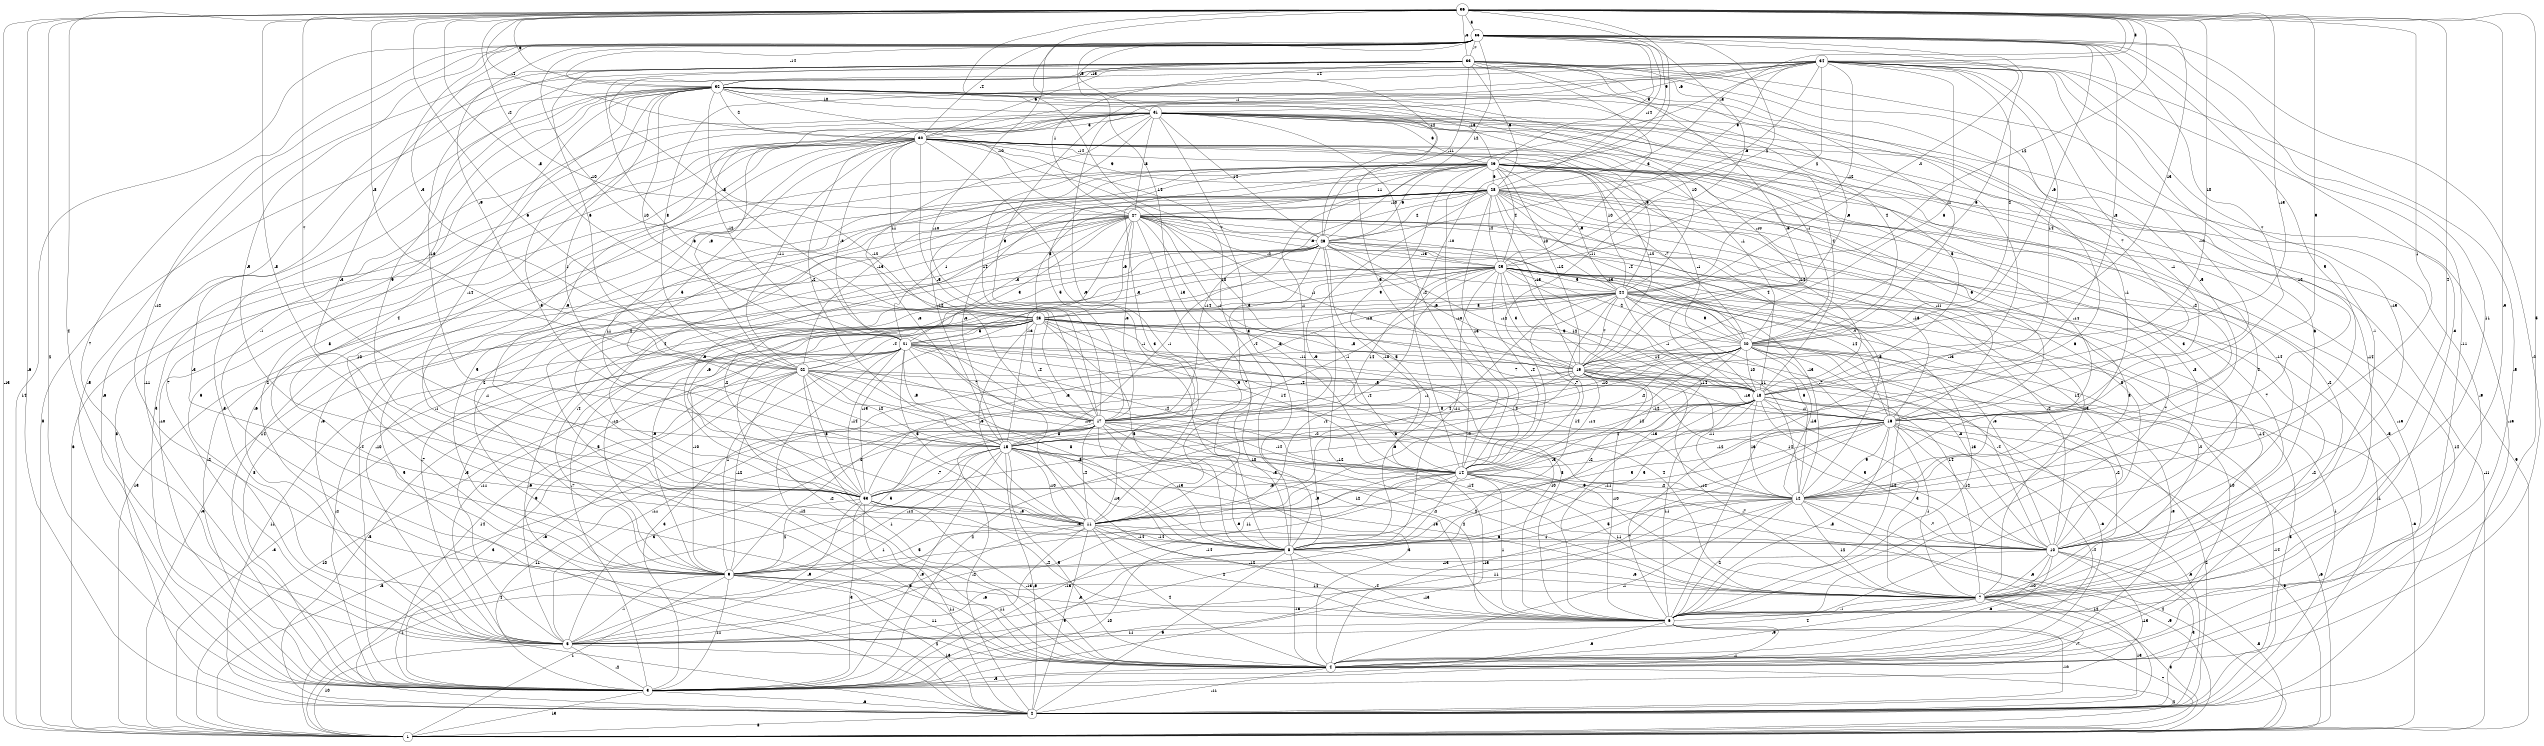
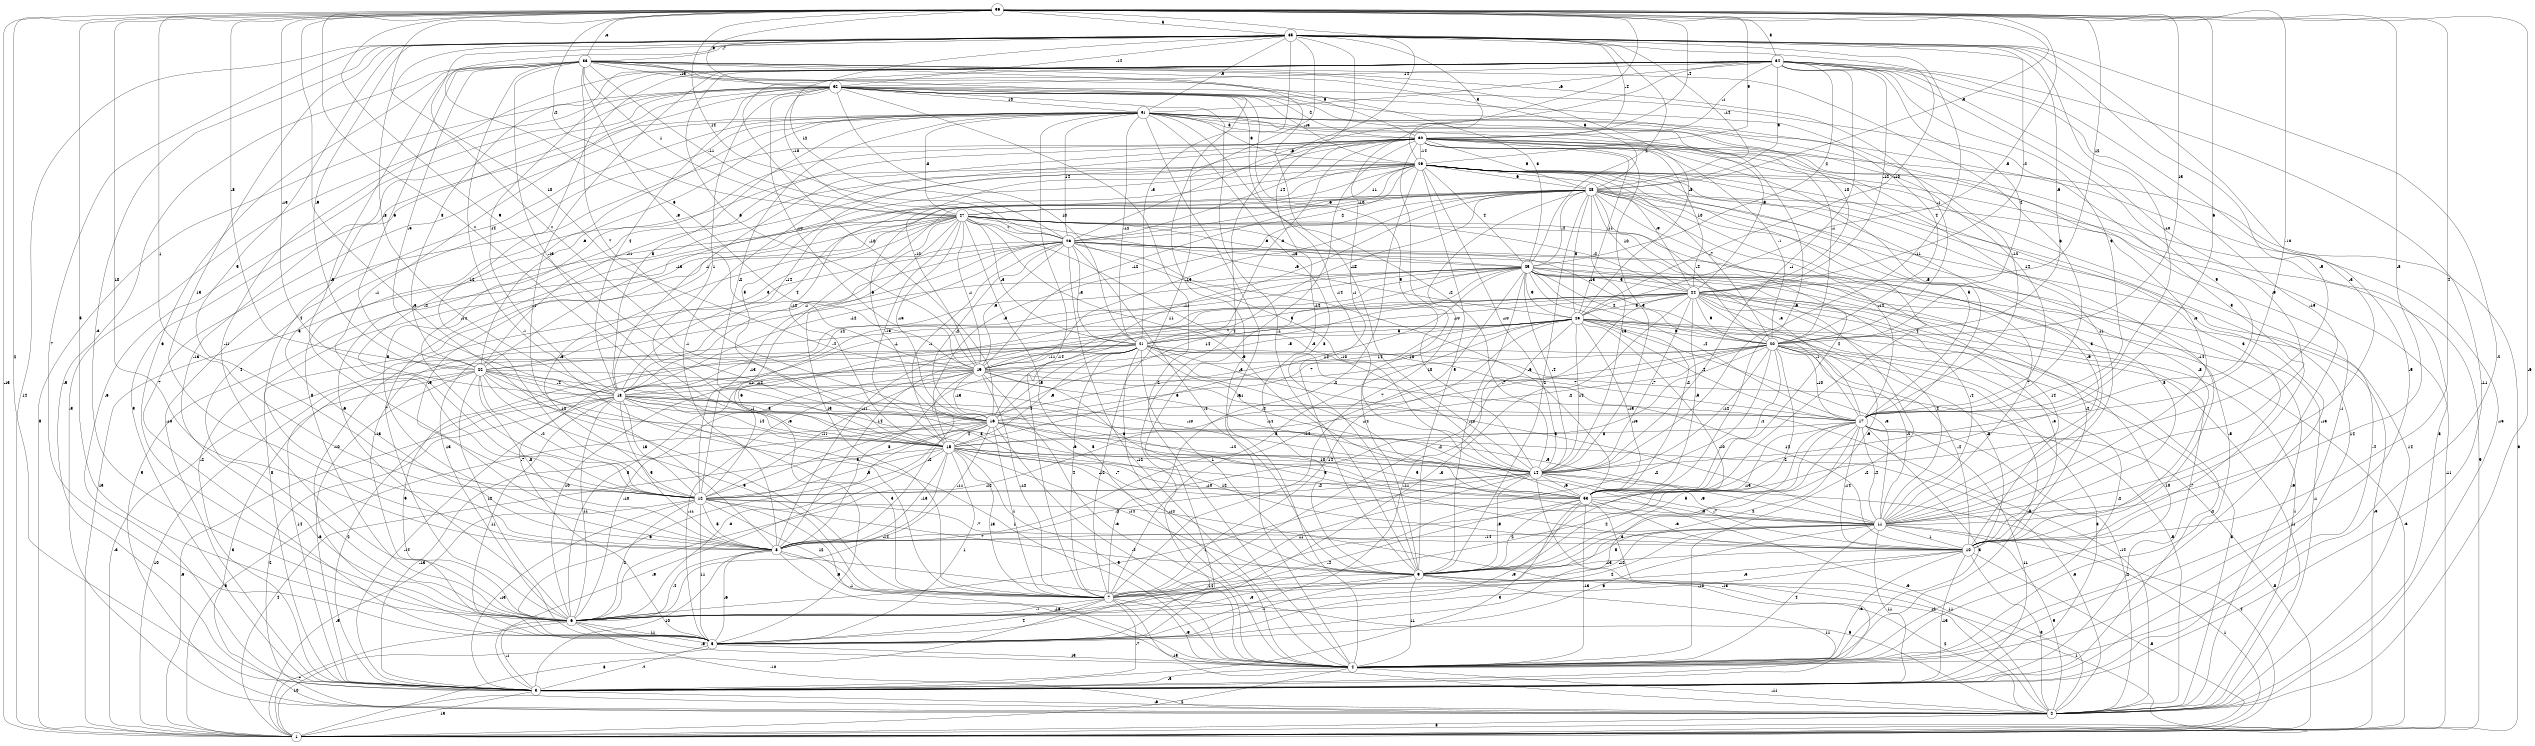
(1946, 184) -> none
(539, 355) -> (1617, 78)
(1270, 452) -> (1301, 109)
